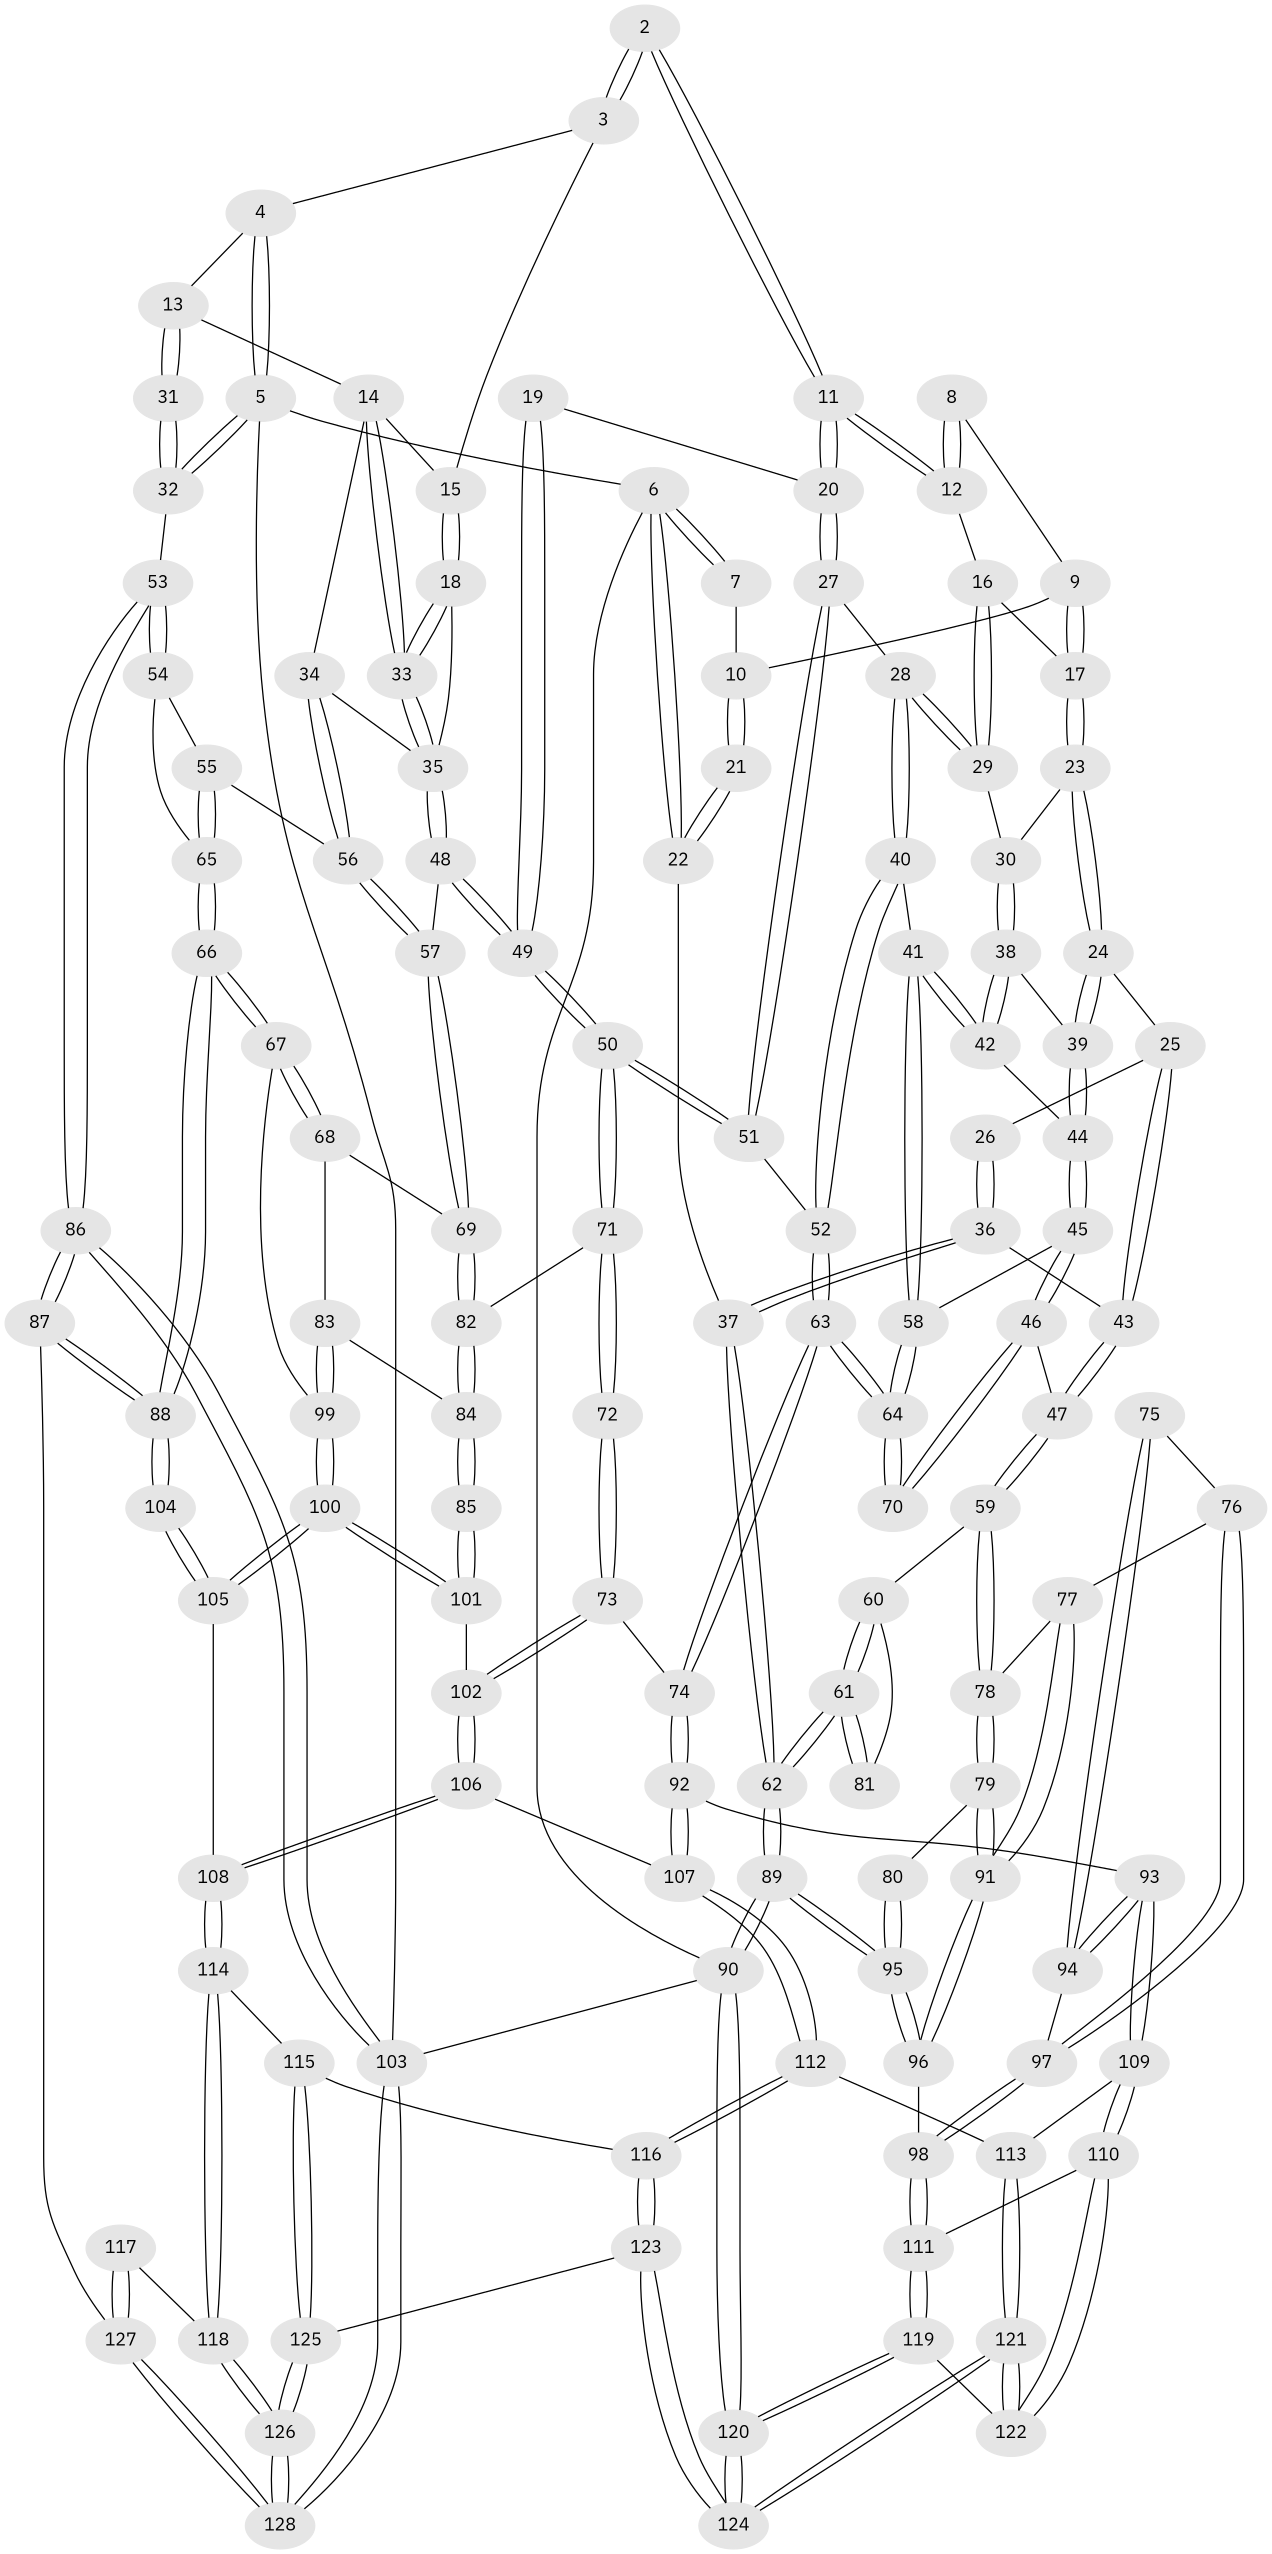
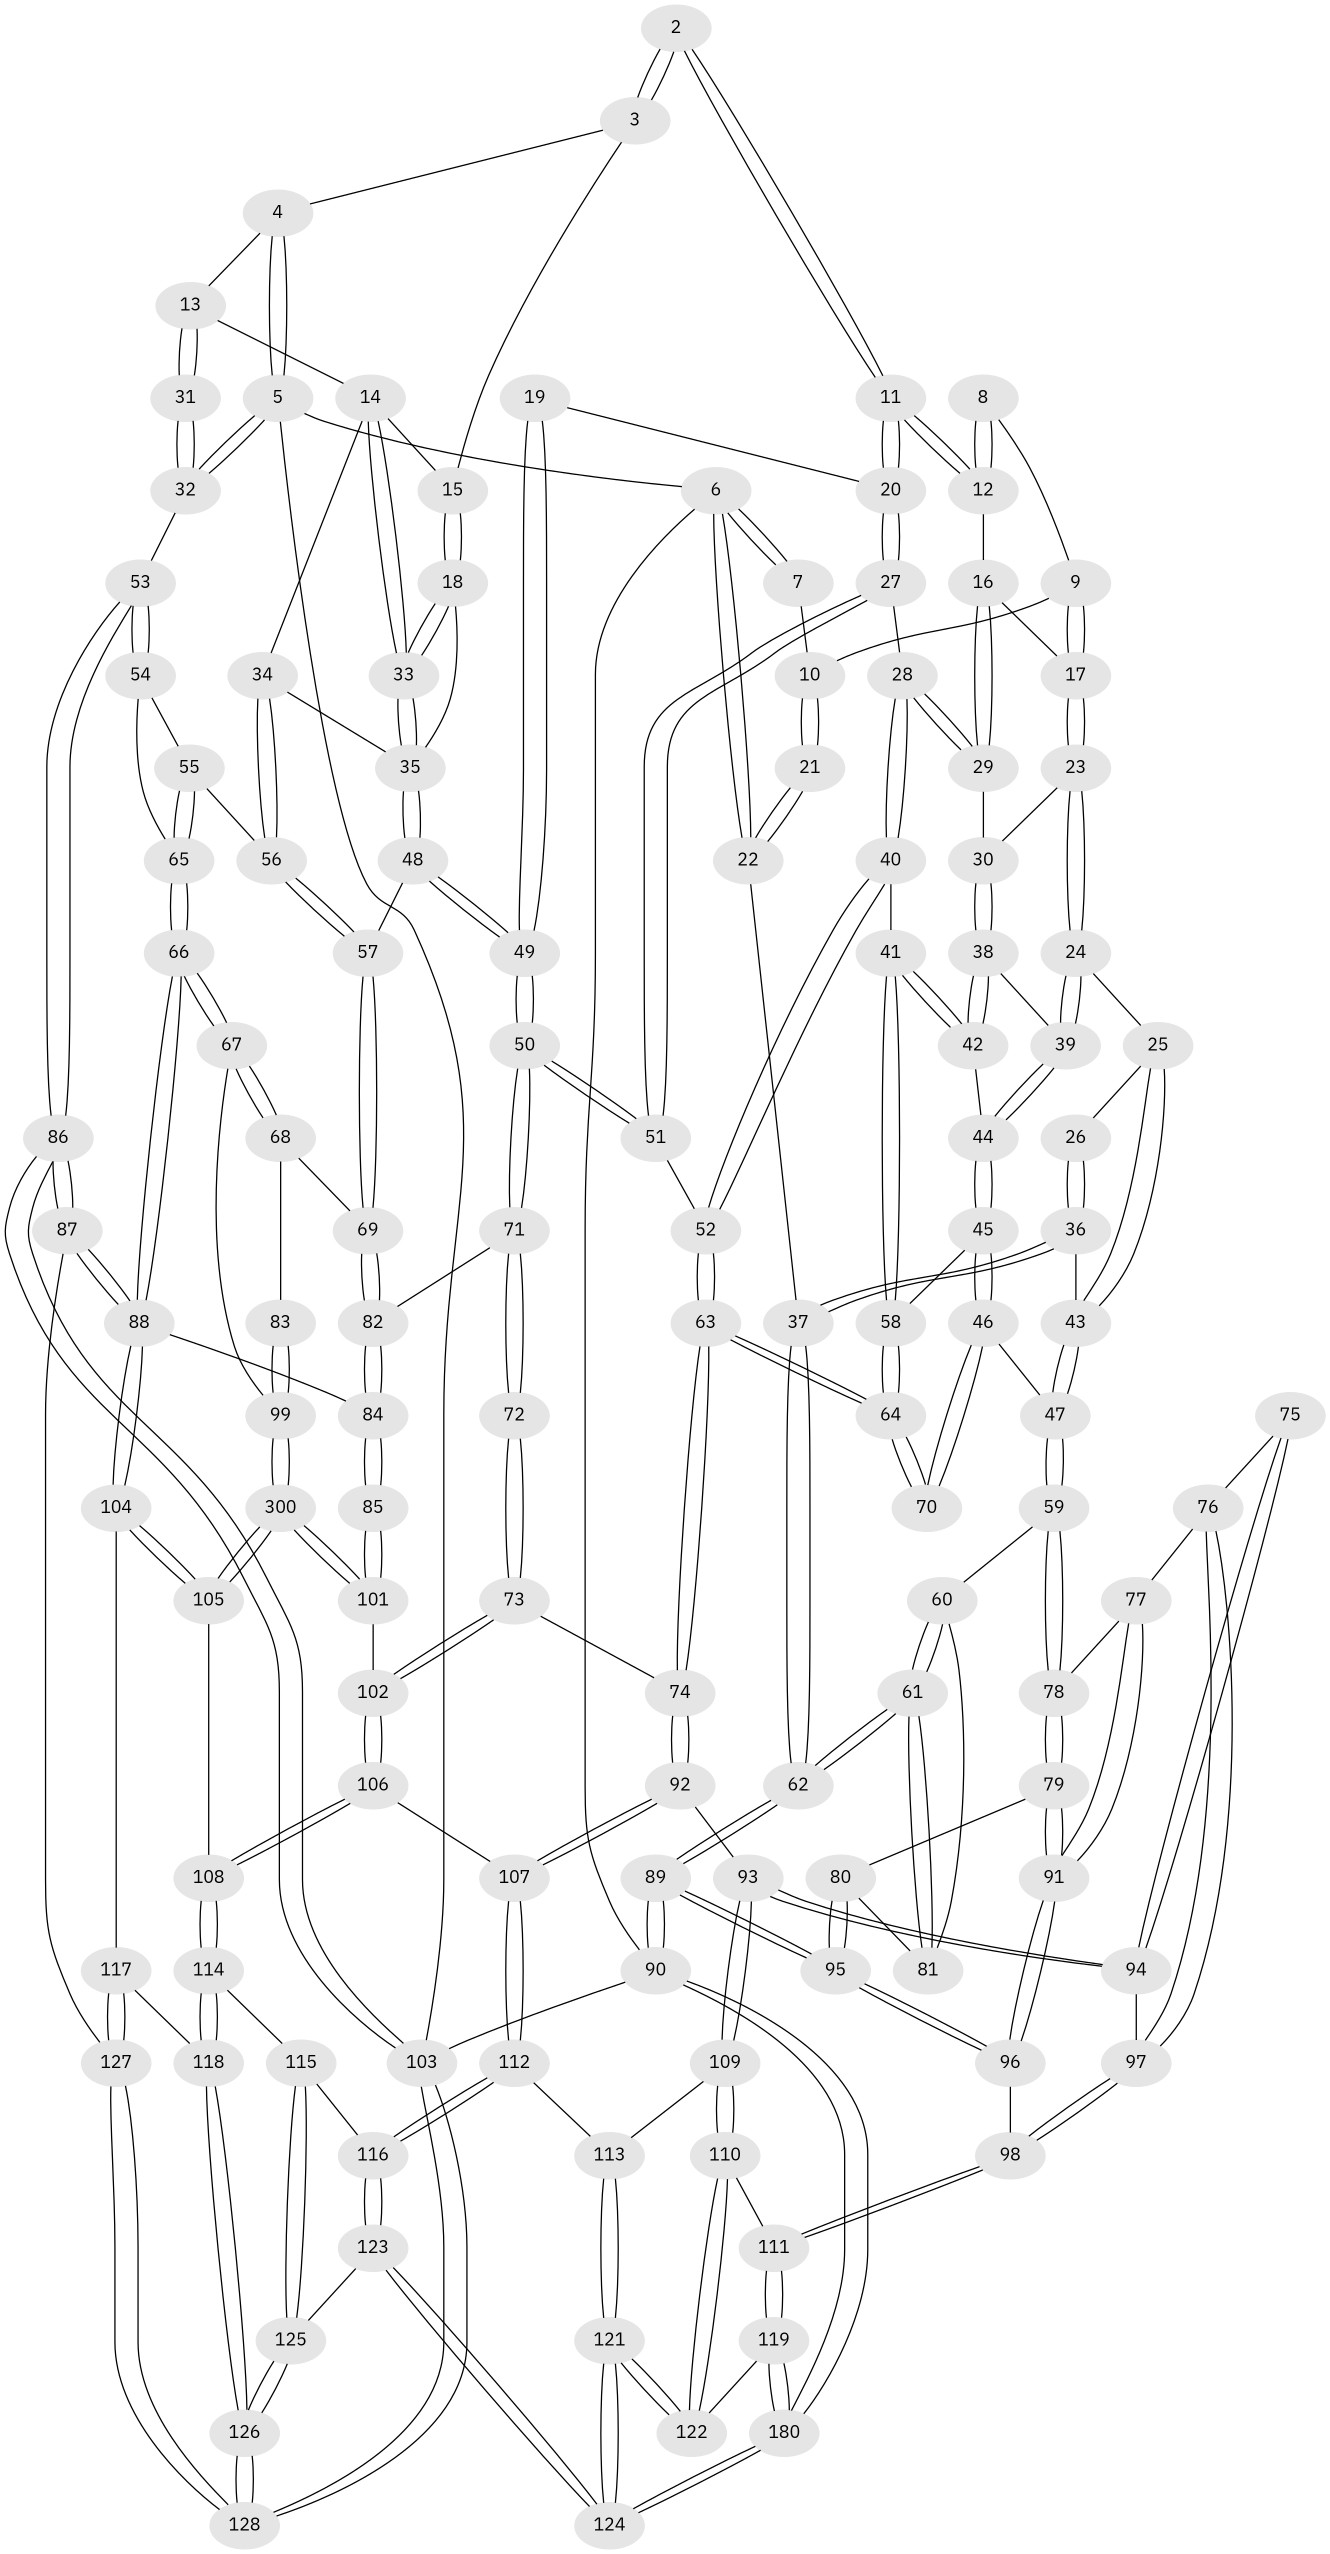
(387, 1364) -> (259, 1366)
(325, 1508) -> (281, 1508)
none -> (116, 1740)
none -> (873, 1913)
(734, 2433) -> (784, 2433)
